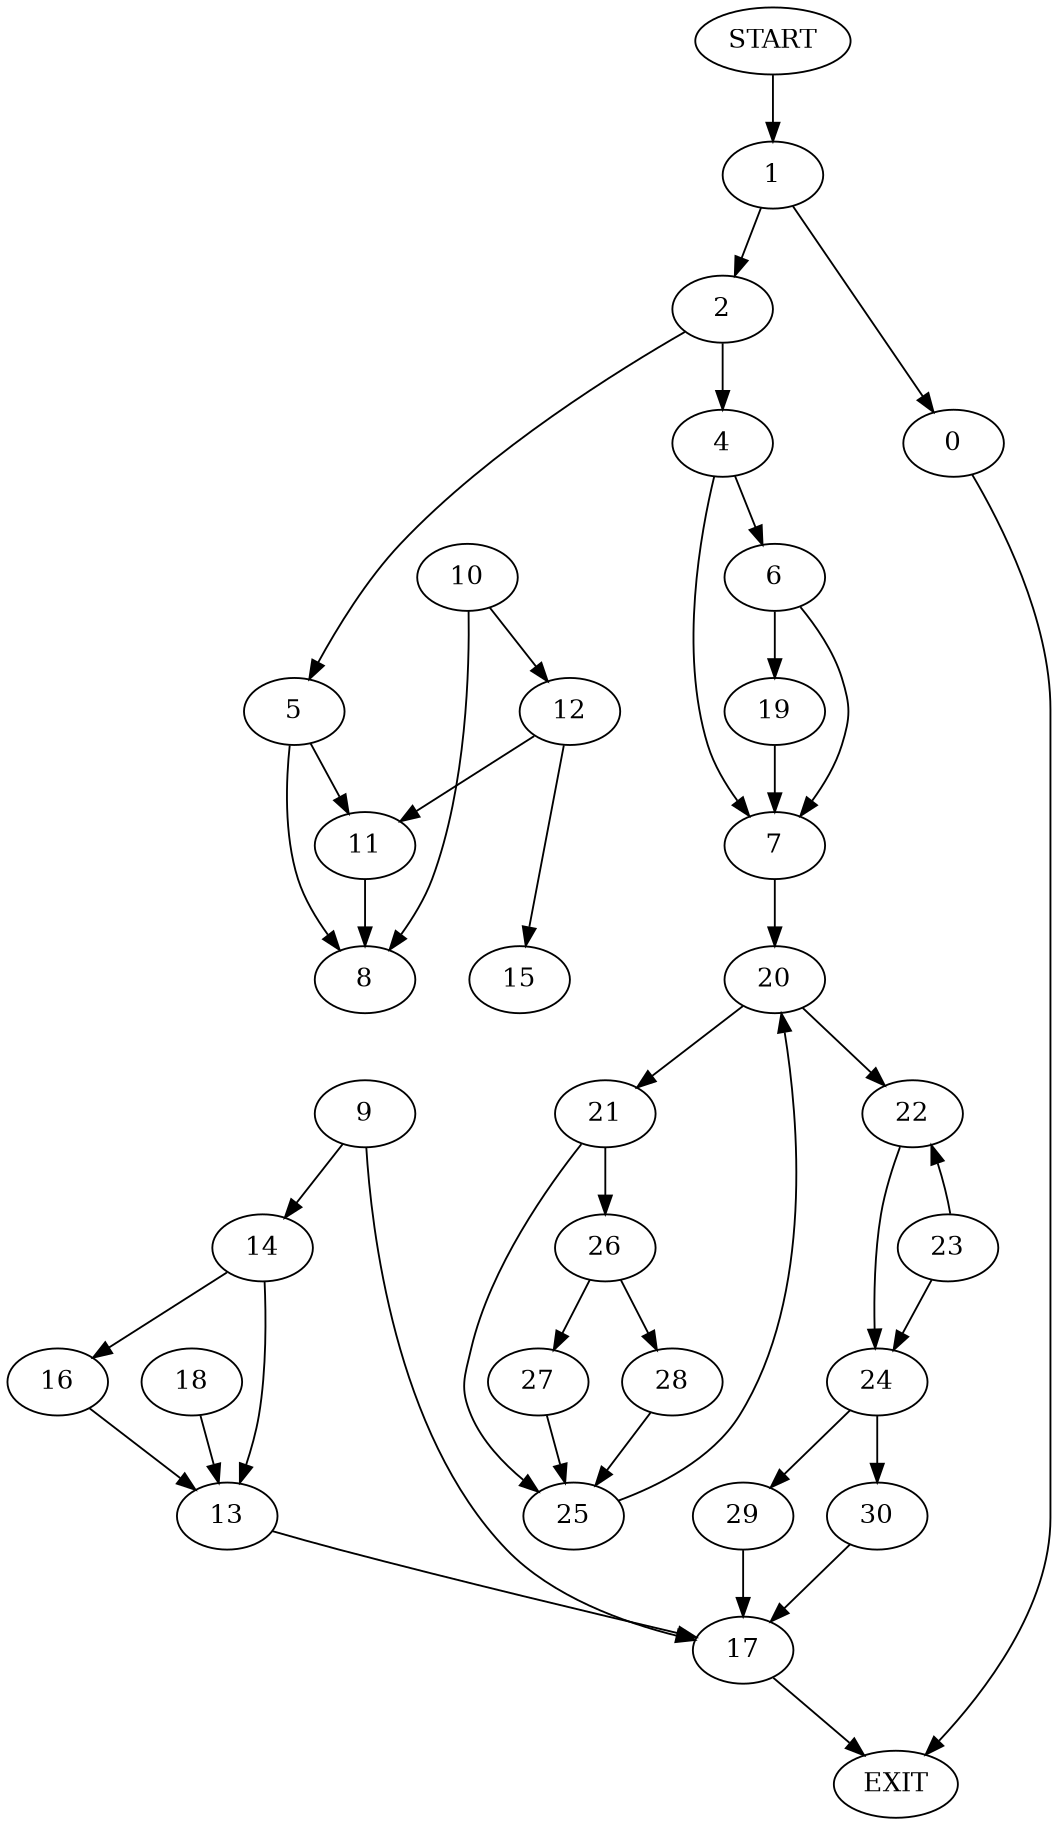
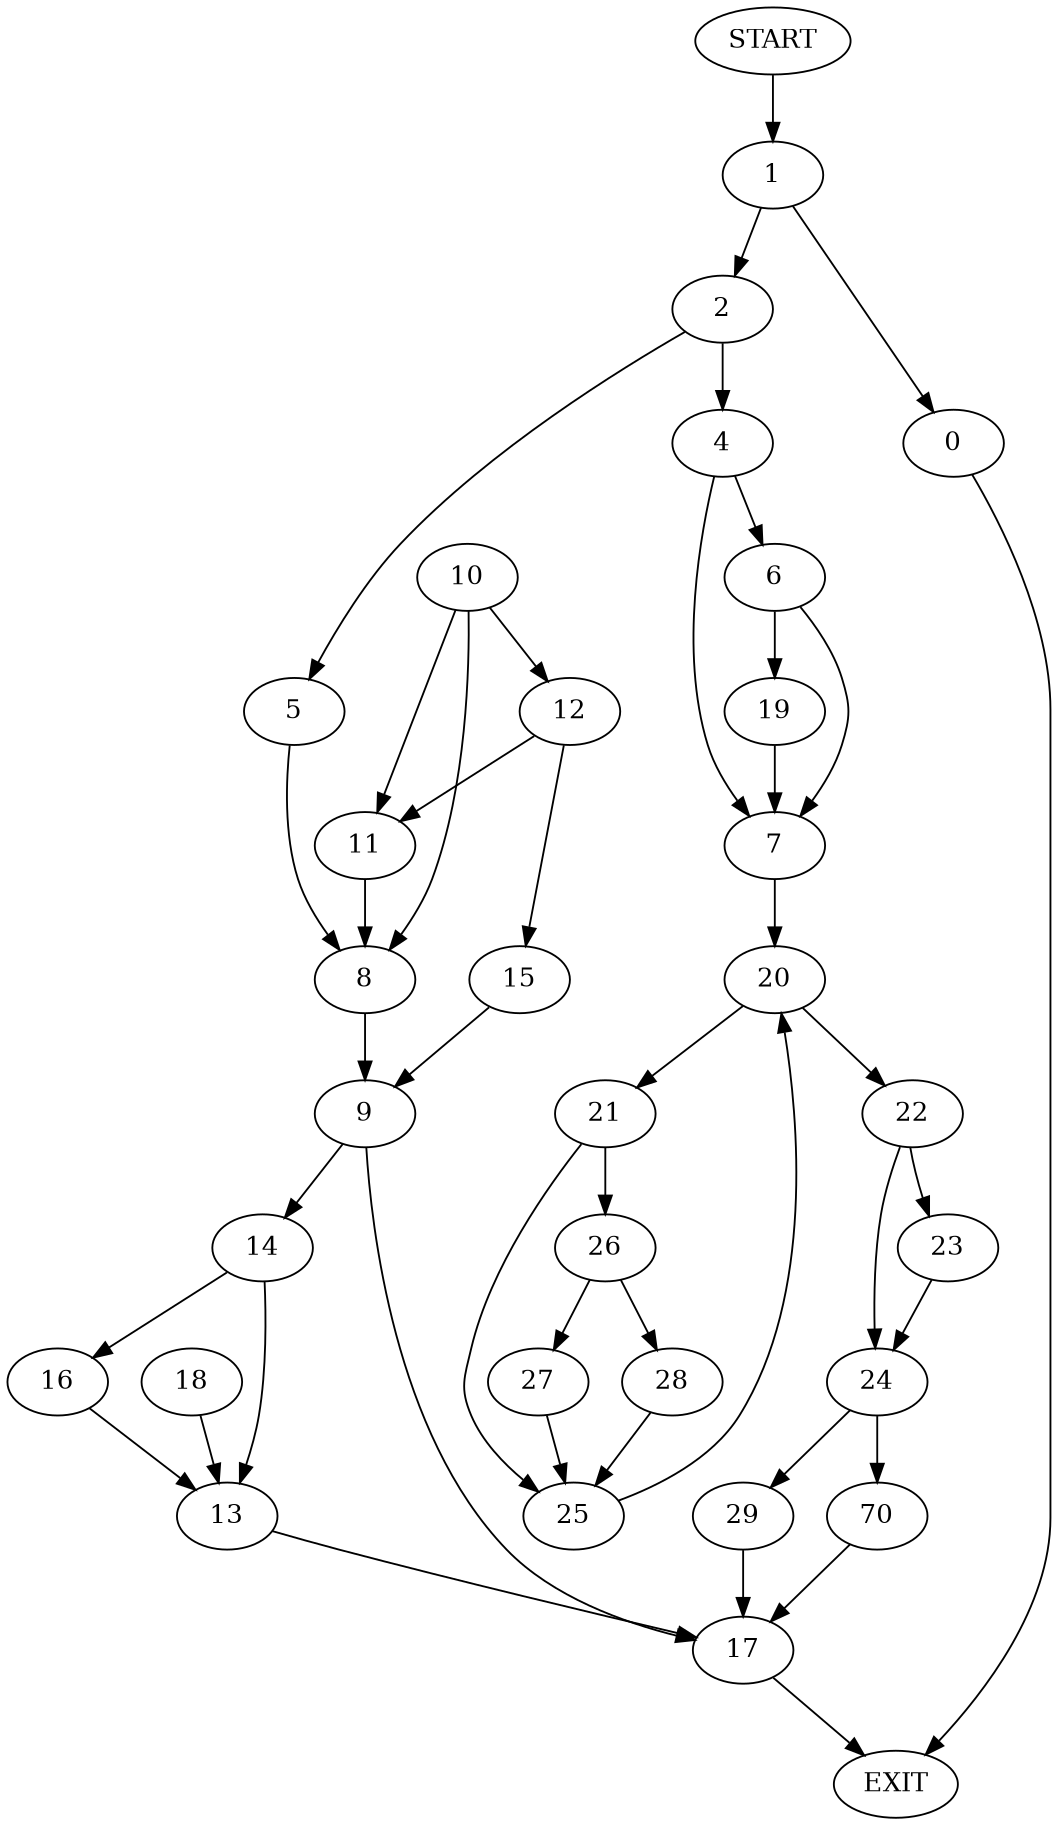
(325, 770) -> (420, 702)
none -> (365, 1038)
none -> (449, 1041)
(945, 1188) -> (916, 1173)
(877, 1516) -> (877, 1516)
